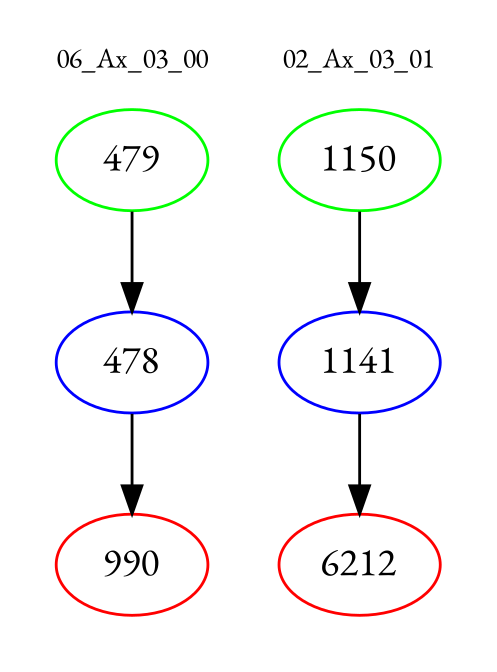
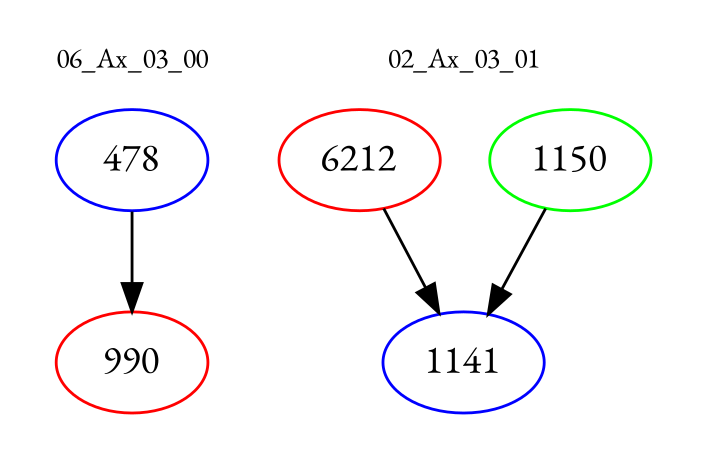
(132, 160) -> none
(360, 450) -> (405, 248)
